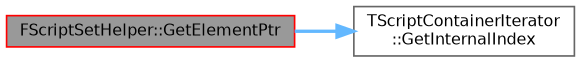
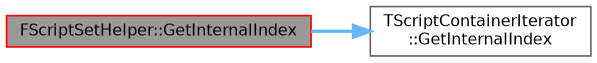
(151, 31) -> (159, 31)
